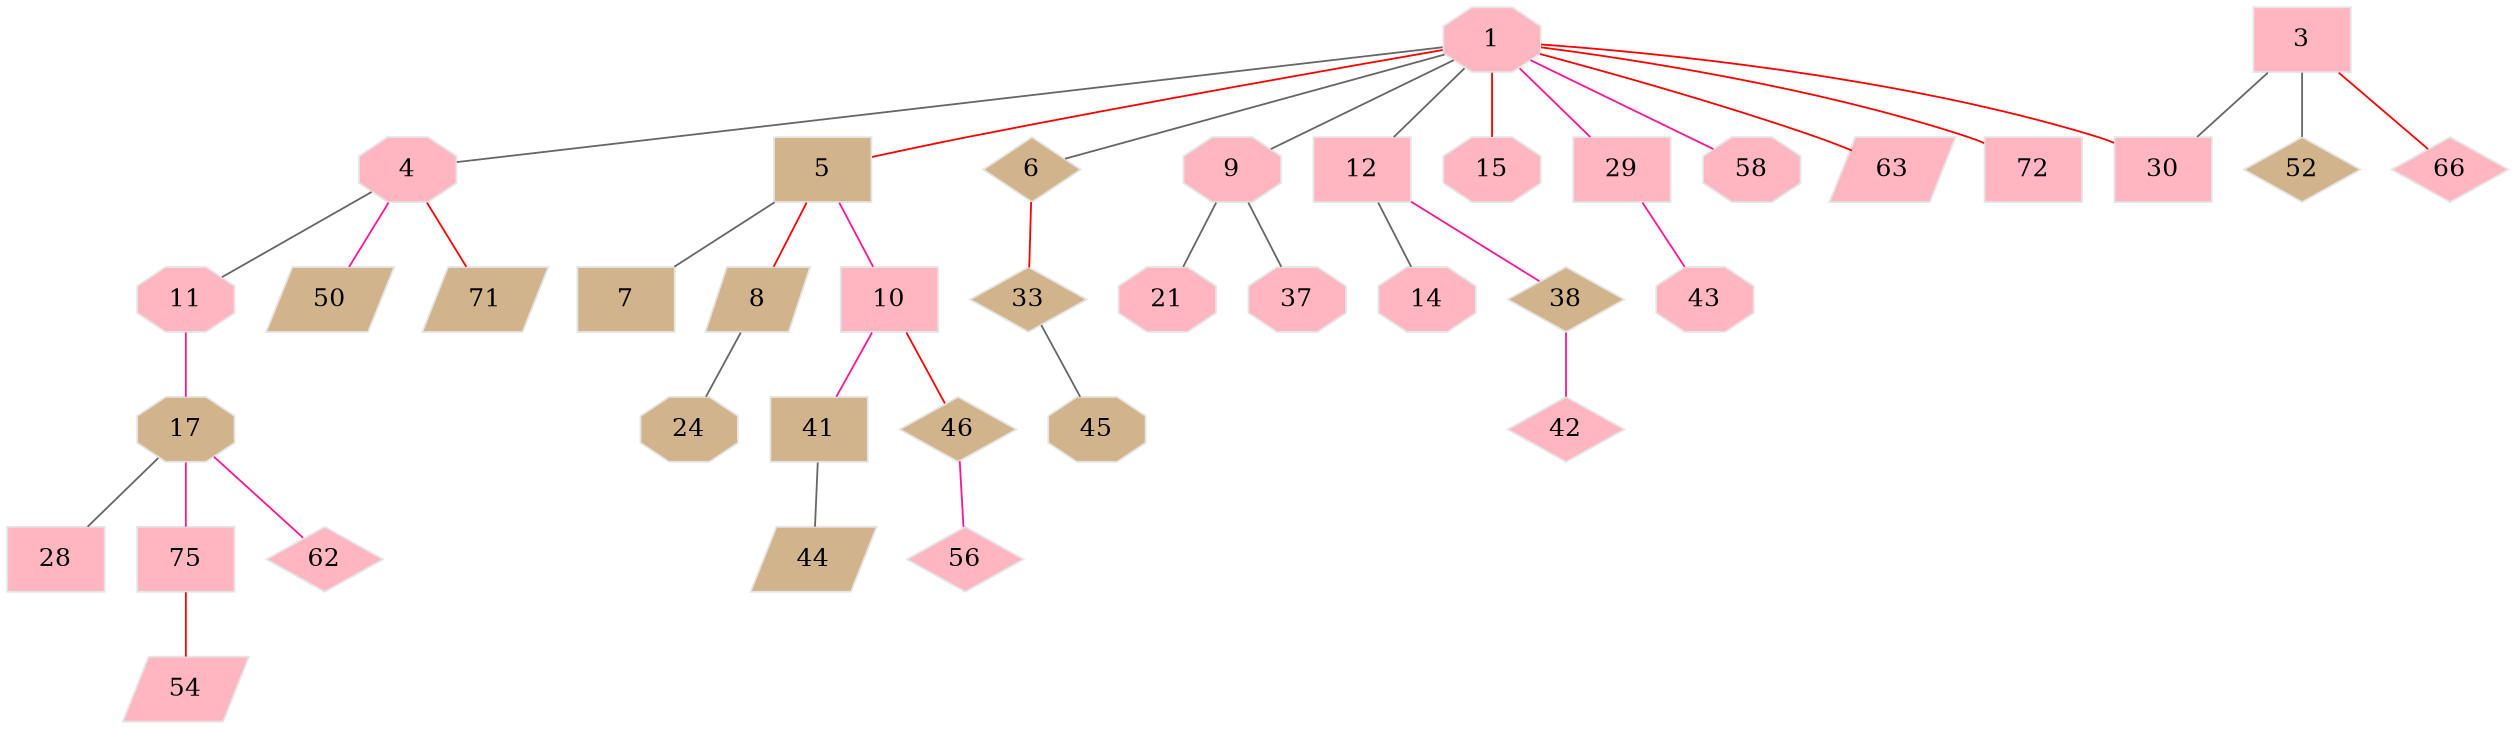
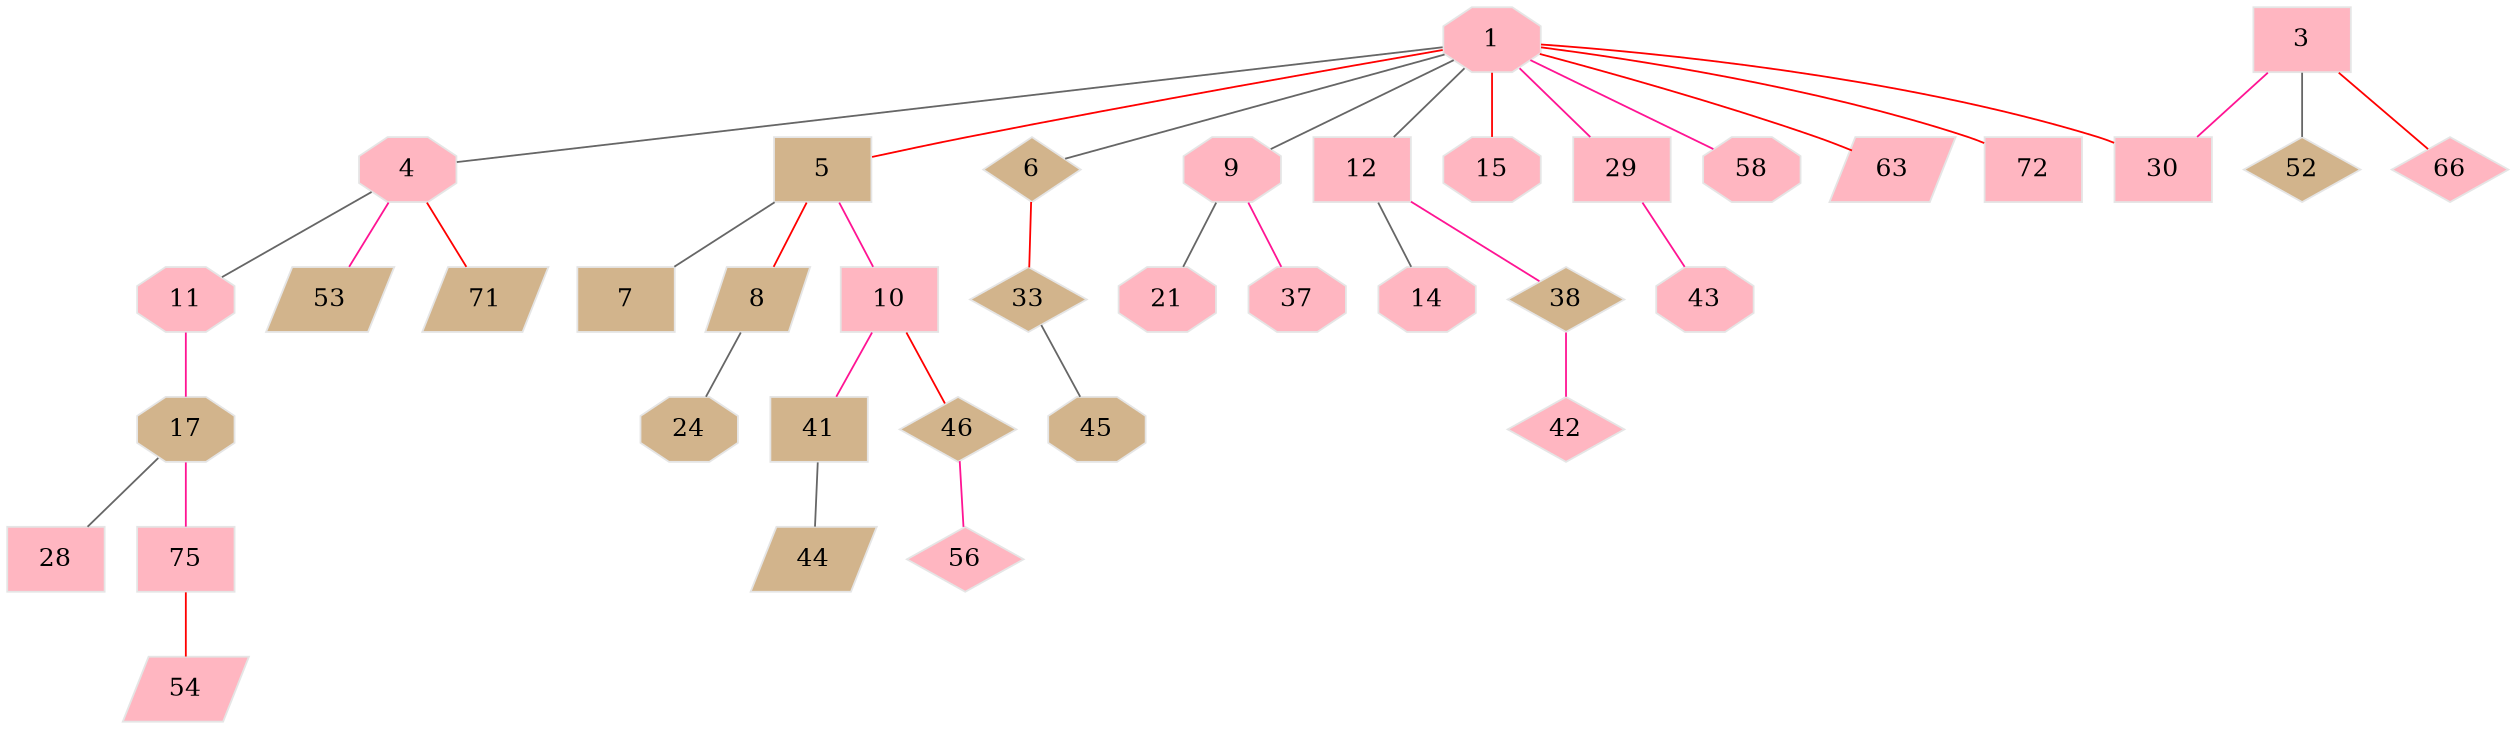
(2232, 105) -> (2232, 105)
(1265, 235) -> (1265, 235)
(330, 299) -> (330, 299)
(325, 559) -> none
